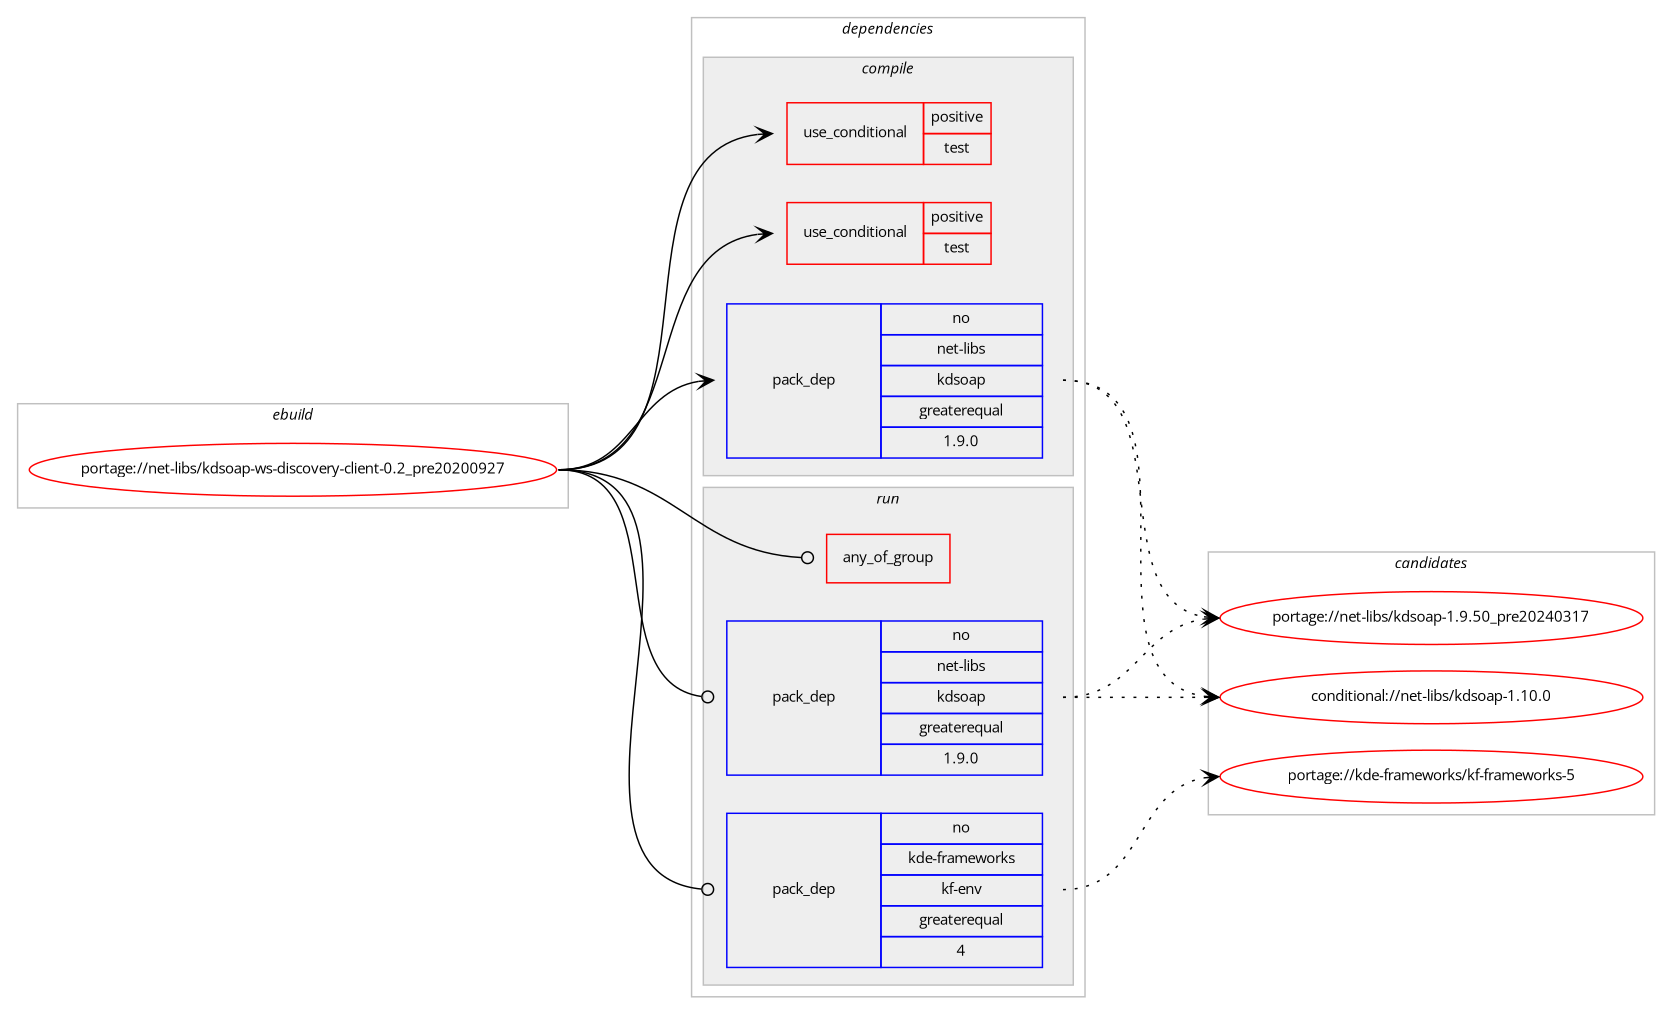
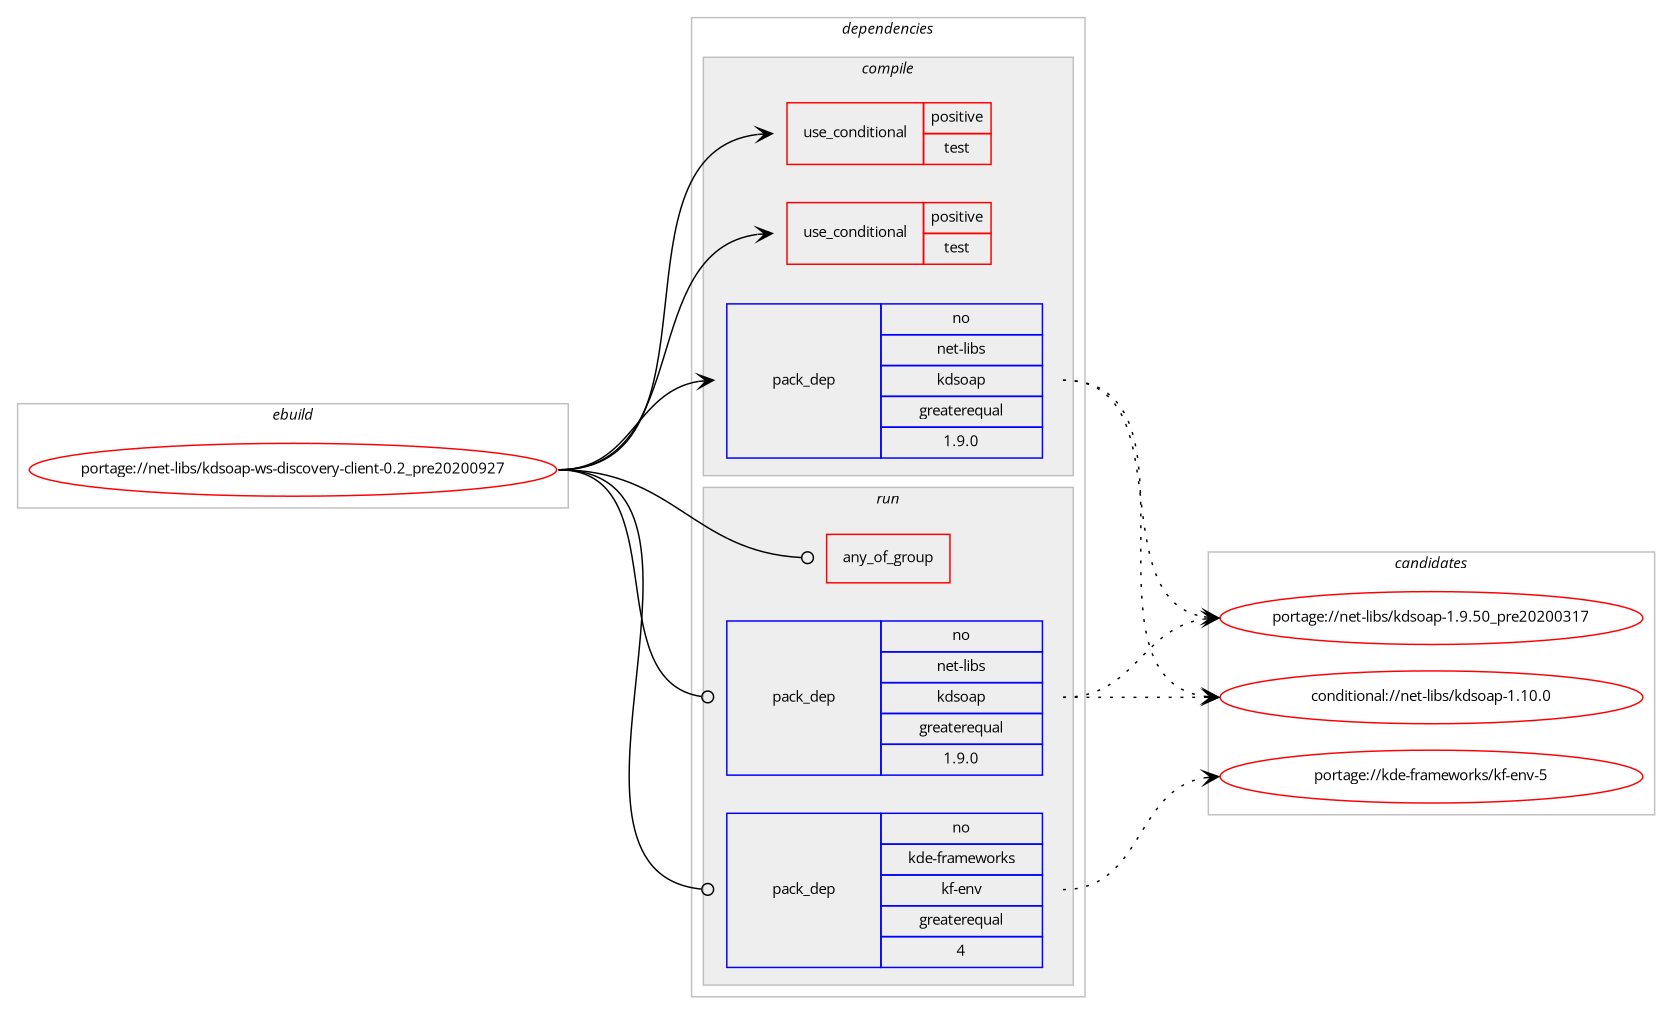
(1431, 618) -> (1431, 618)
(1431, 777) -> (1431, 777)
